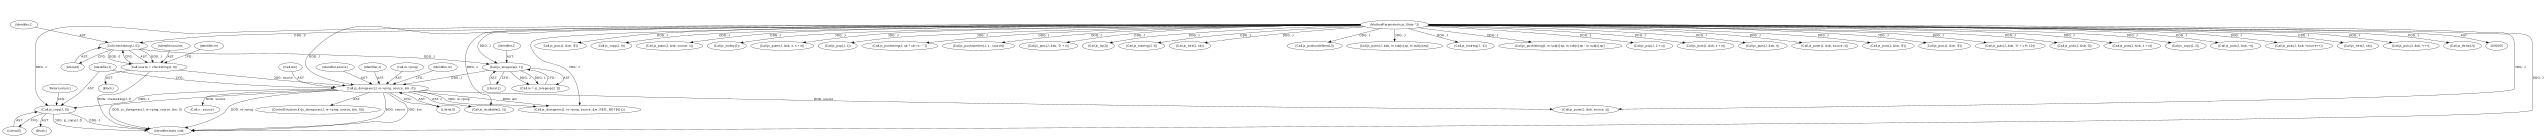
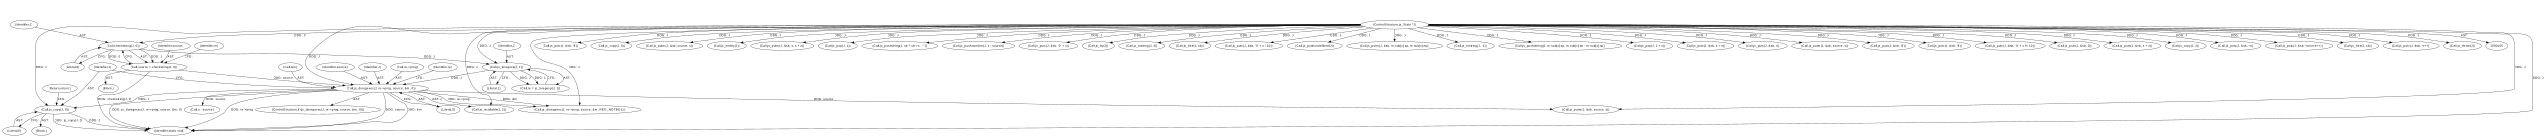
(1395, 25) -> (1395, 25)
none -> (1249, 46)
